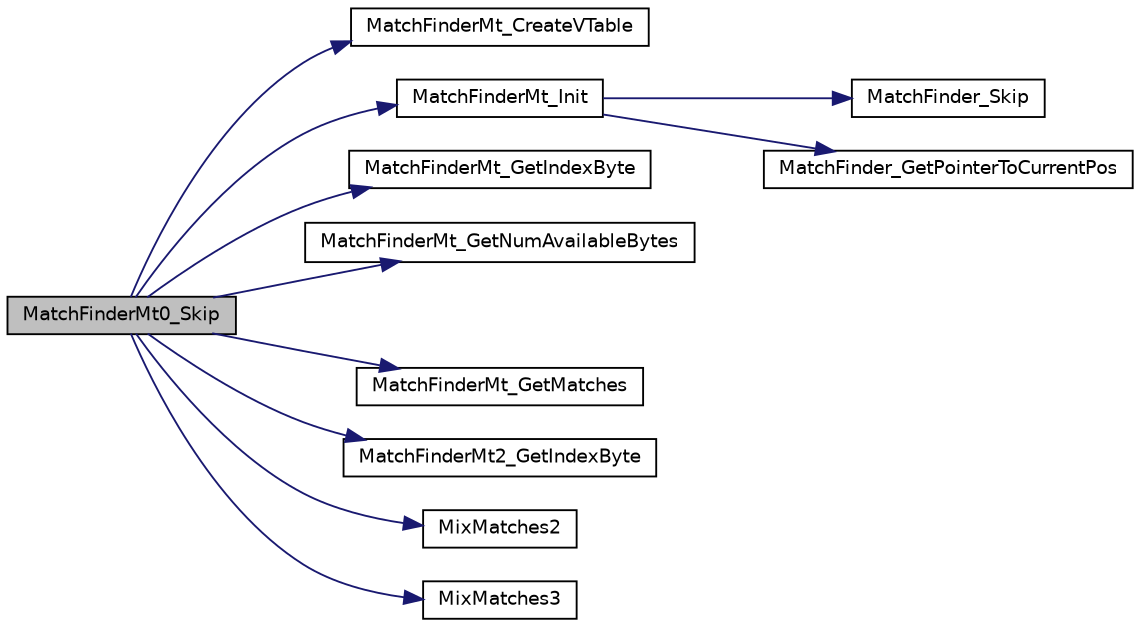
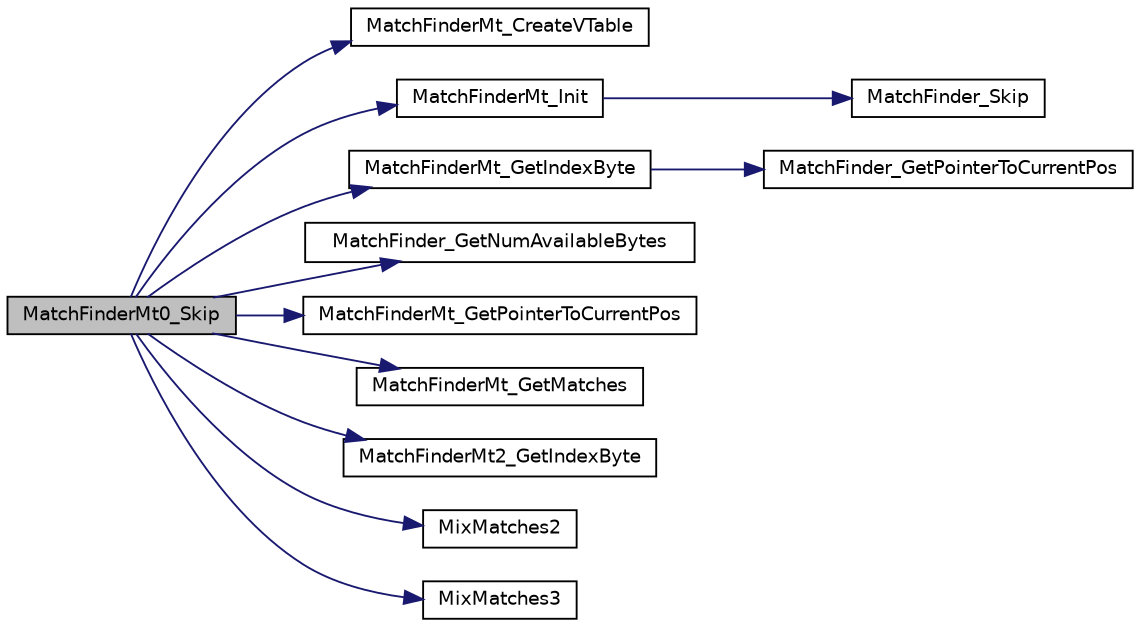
(709, 132) -> (698, 169)
(500, 242) -> (500, 242)
none -> (500, 315)
